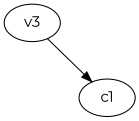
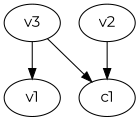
none -> (107, 23)
none -> (32, 98)
